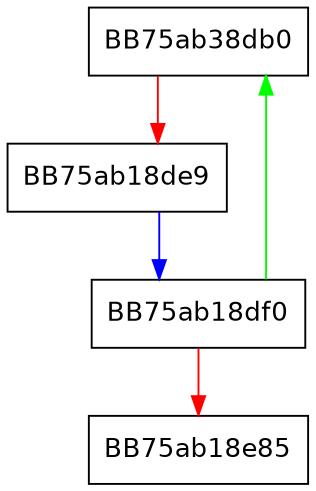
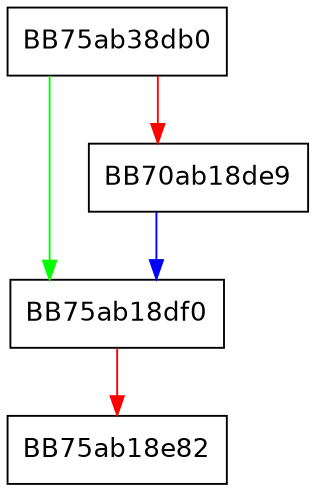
(117, 178) -> (198, 178)
(266, 187) -> (50, 168)
(198, 450) -> (117, 450)
